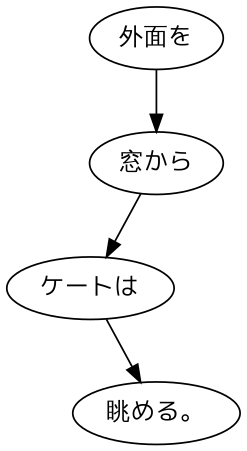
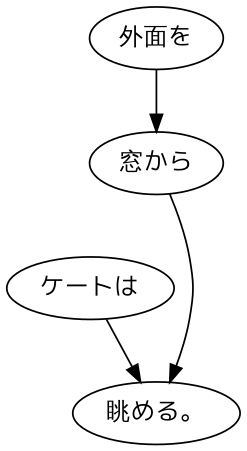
(128, 218) -> (193, 280)
